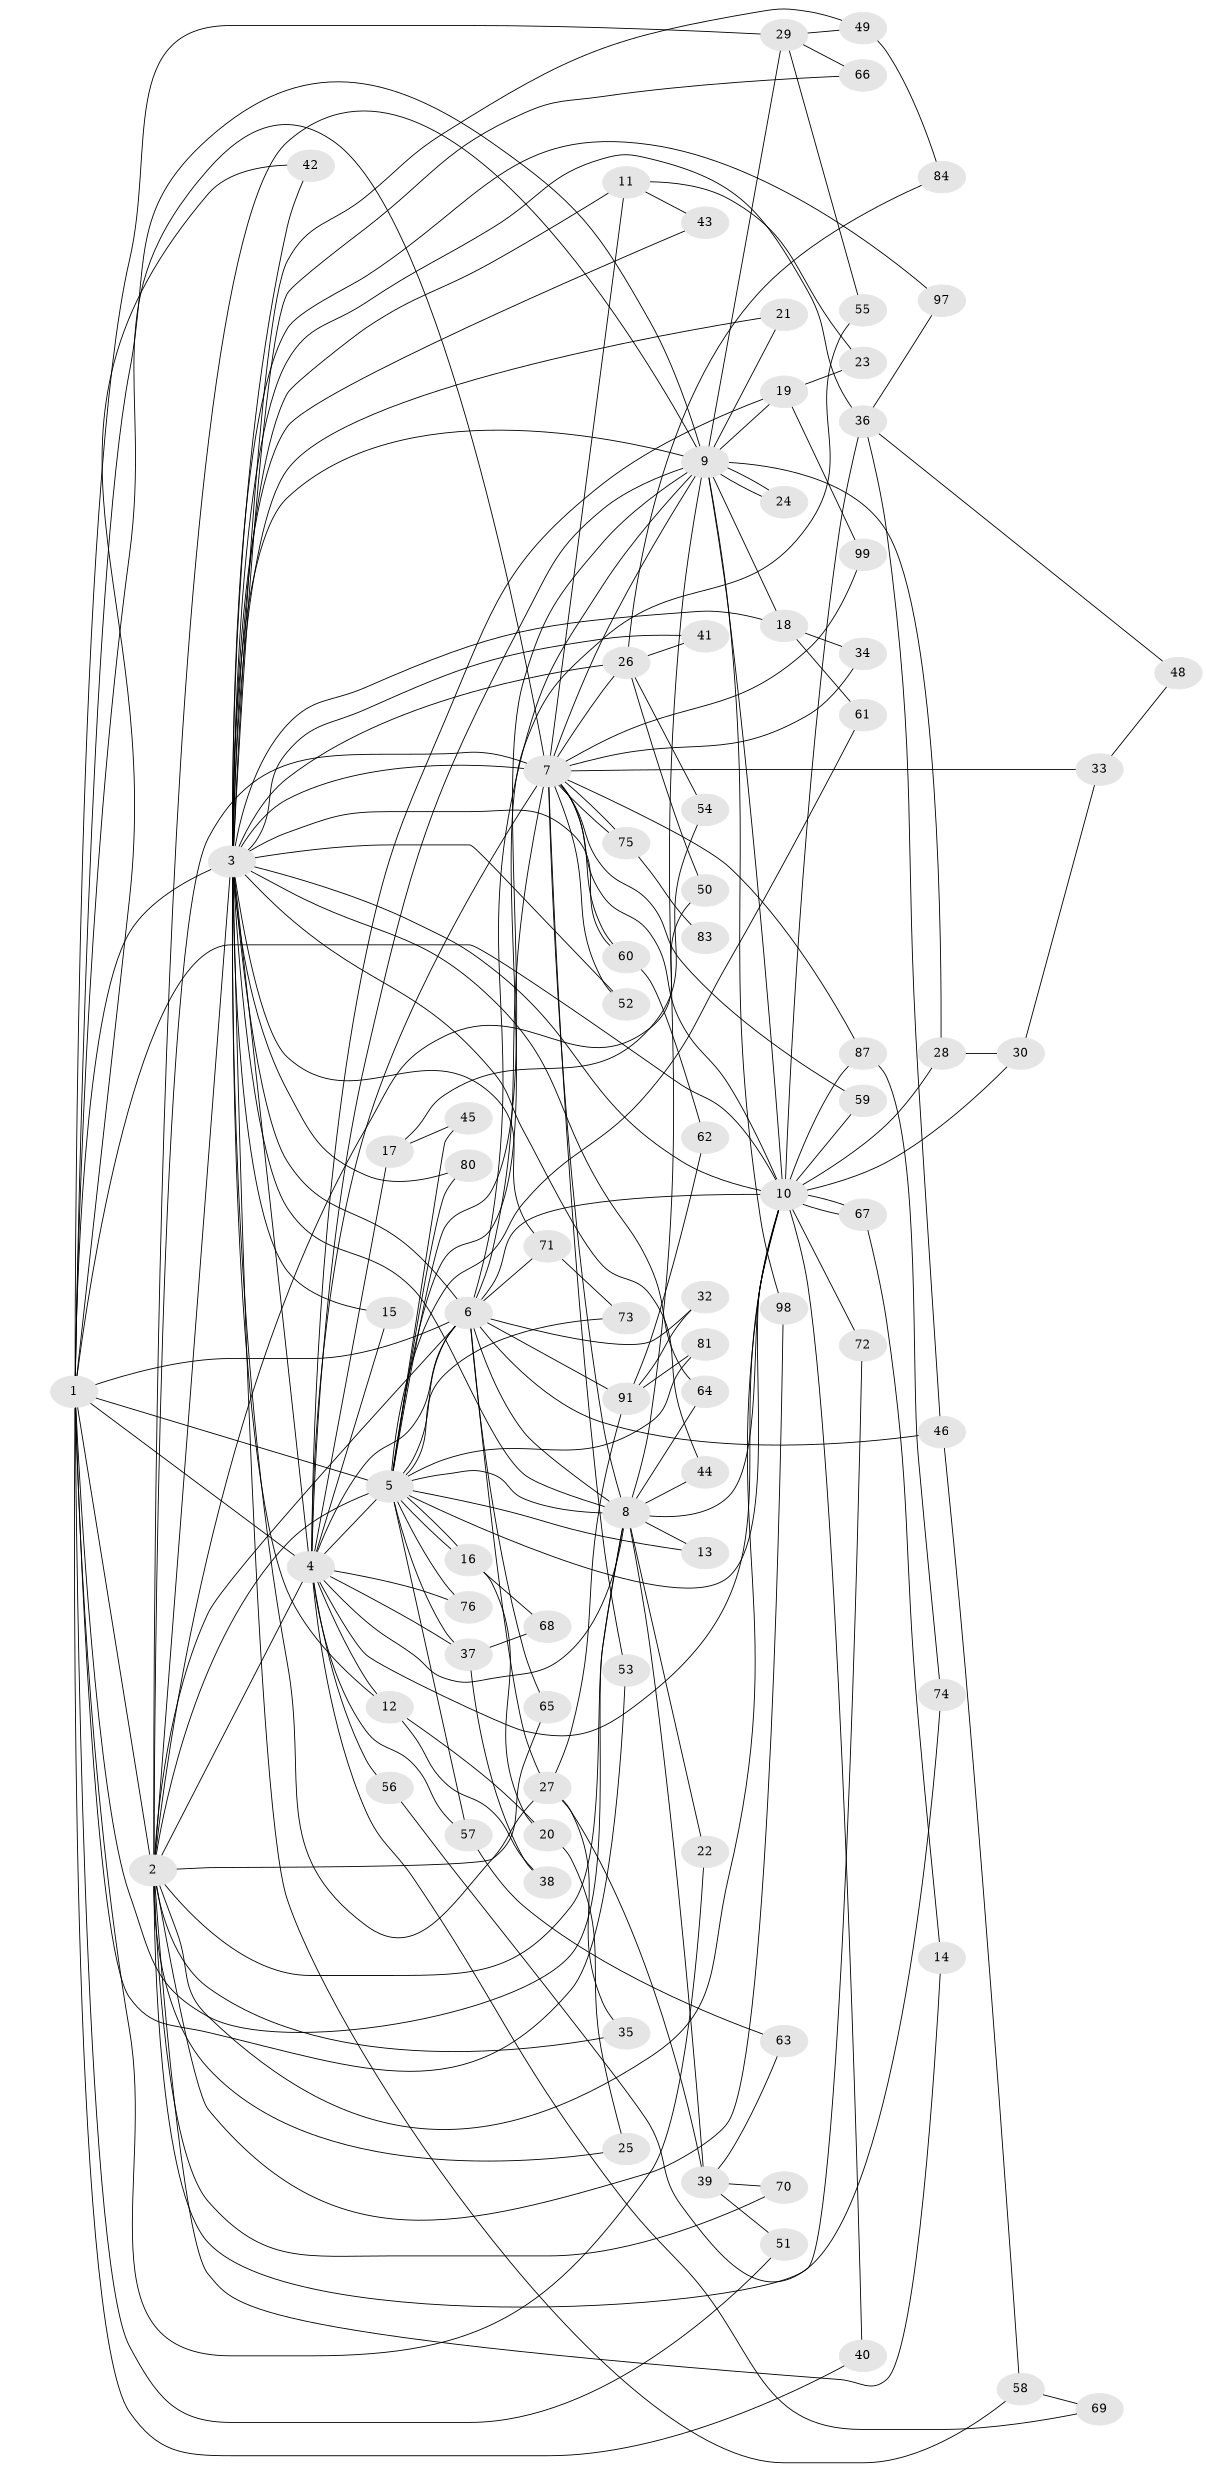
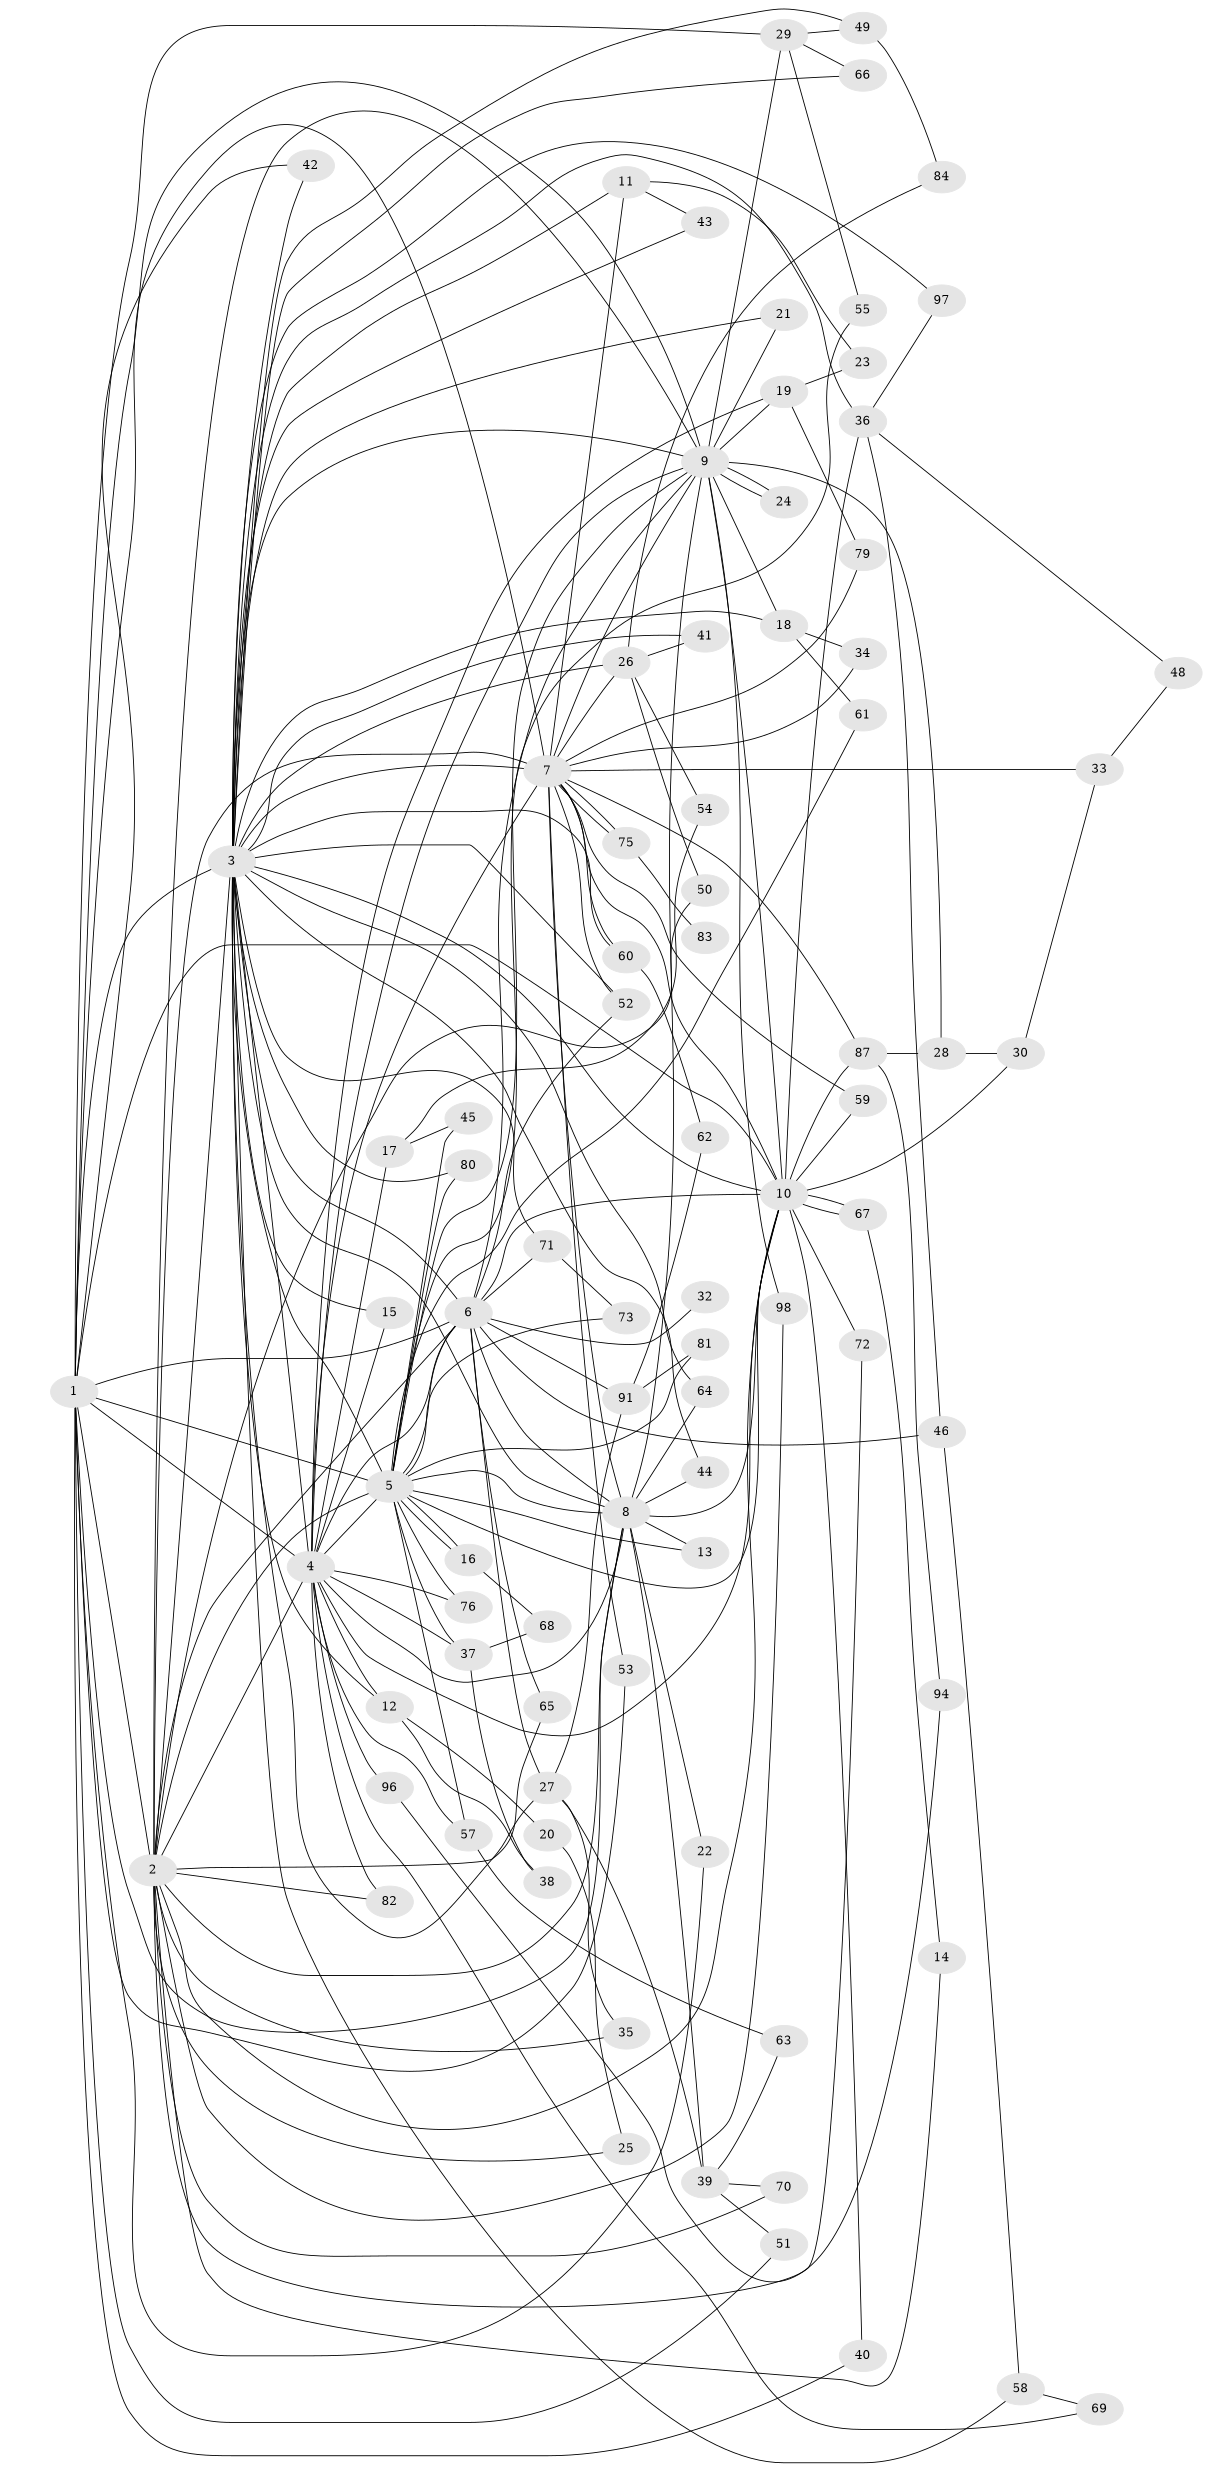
(863, 555) -> (863, 555)
(521, 927) -> (520, 1136)
(875, 1135) -> (903, 1054)
none -> (289, 1309)
(665, 1347) -> none
(942, 1695) -> (942, 1695)
(508, 1698) -> none
(390, 1788) -> (390, 1788)
none -> (390, 1902)
